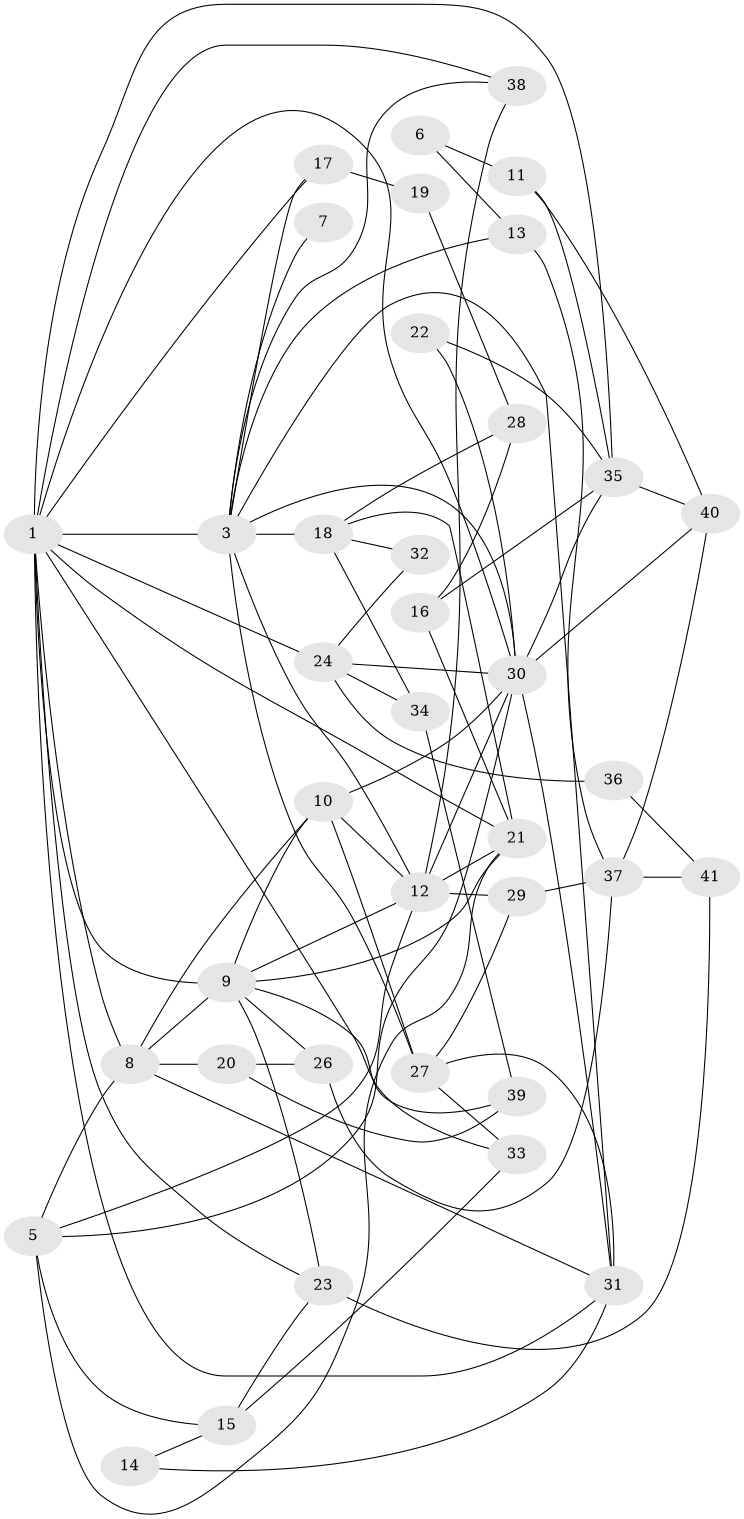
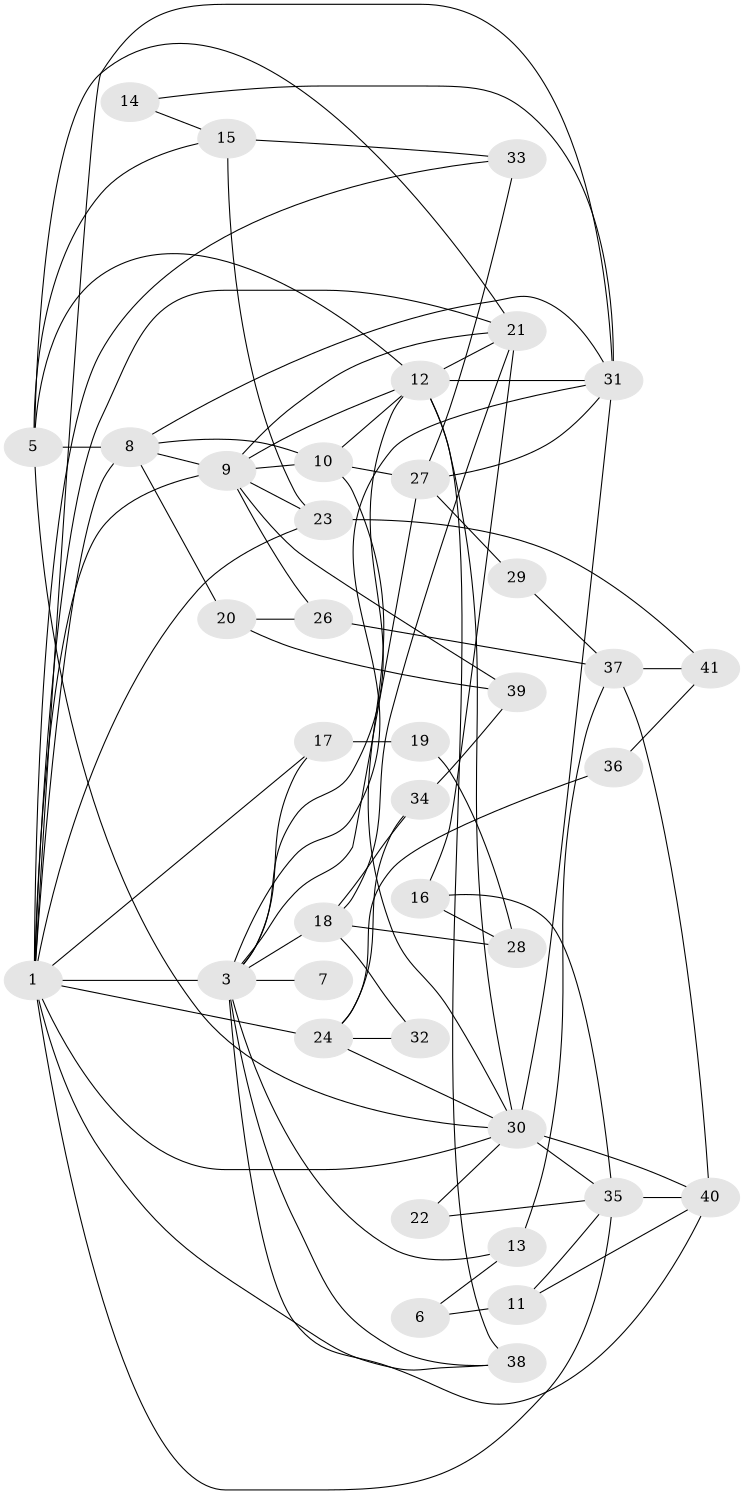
(432, 495) -> (432, 1384)
(469, 894) -> (517, 381)
